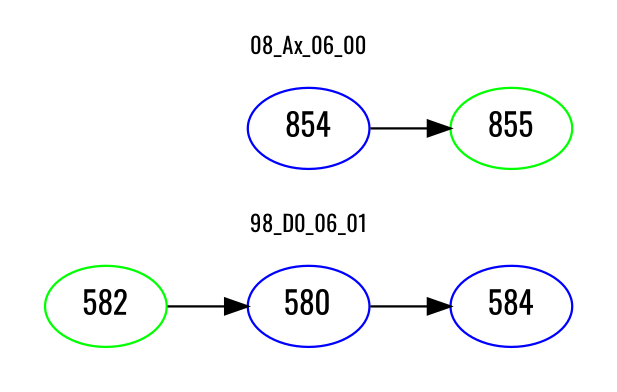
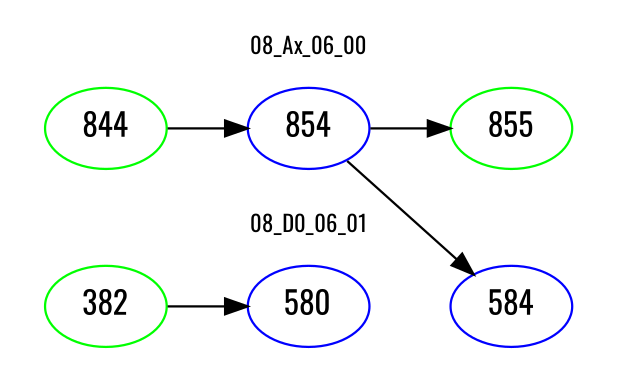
none -> (106, 128)
(309, 226) -> (309, 226)
(106, 306) -> (106, 306)
(399, 306) -> (413, 220)
